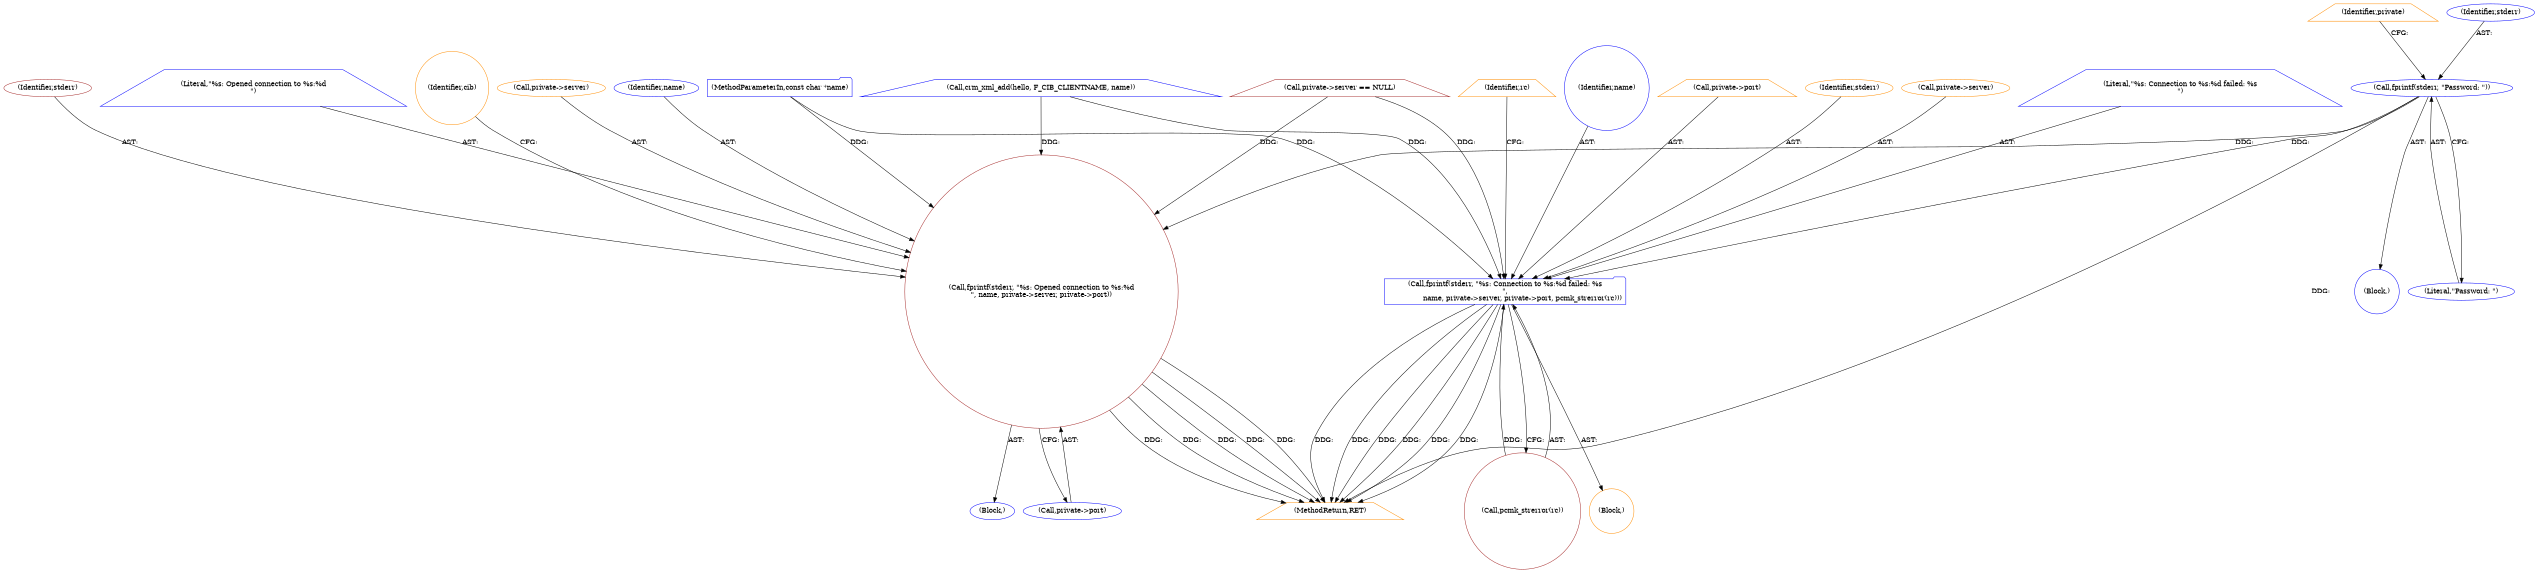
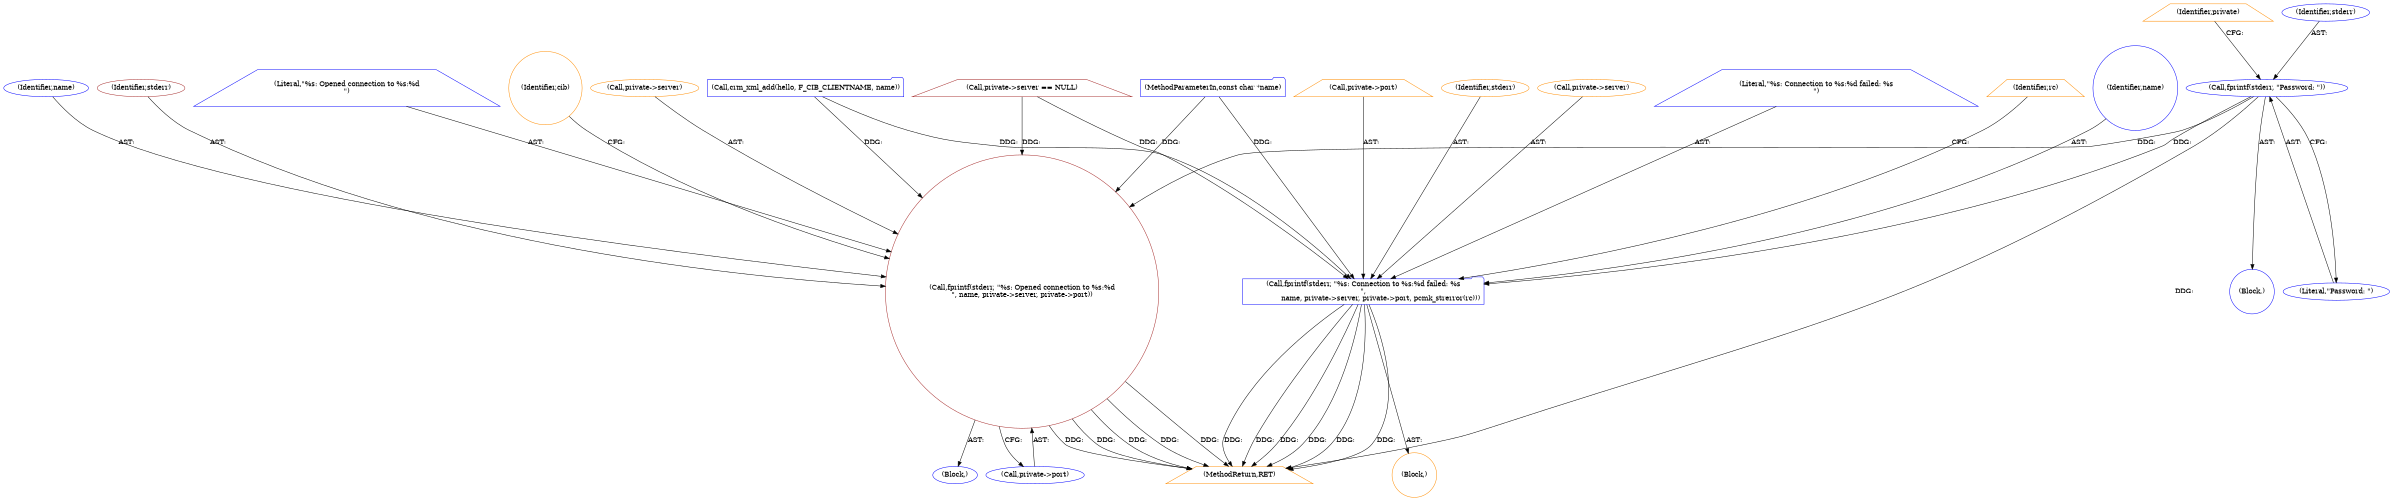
(1041, 88) -> (806, 88)
(1522, 511) -> none
